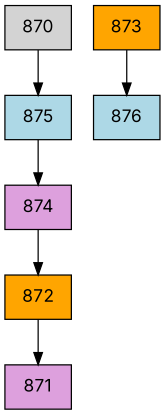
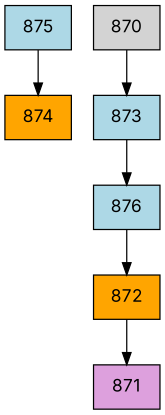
(127, 28) -> (127, 118)
(38, 67) -> (127, 67)
(38, 207) -> (38, 118)
(38, 246) -> (127, 246)
